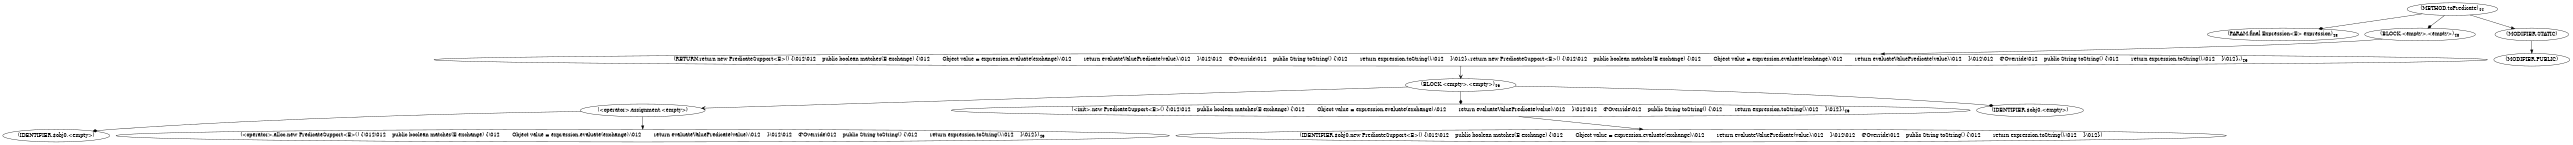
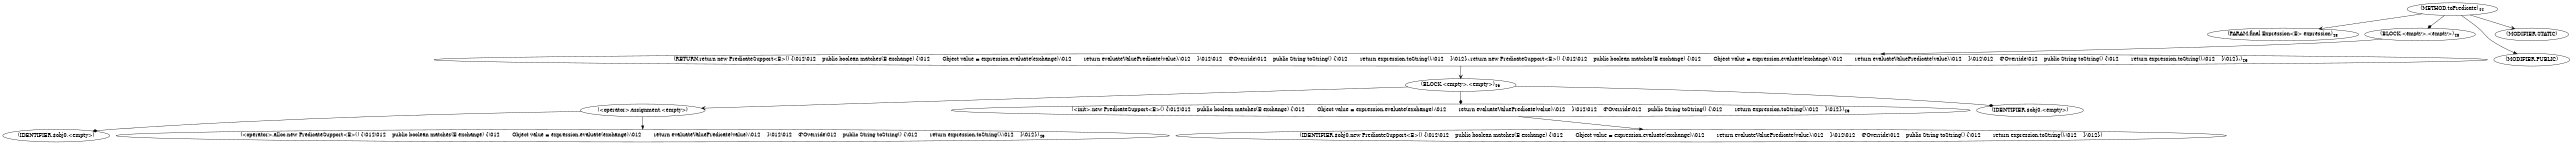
(2373, 21) -> (2373, 21)
(2491, 21) -> (2491, 21)
(2532, 45) -> (2486, 36)
